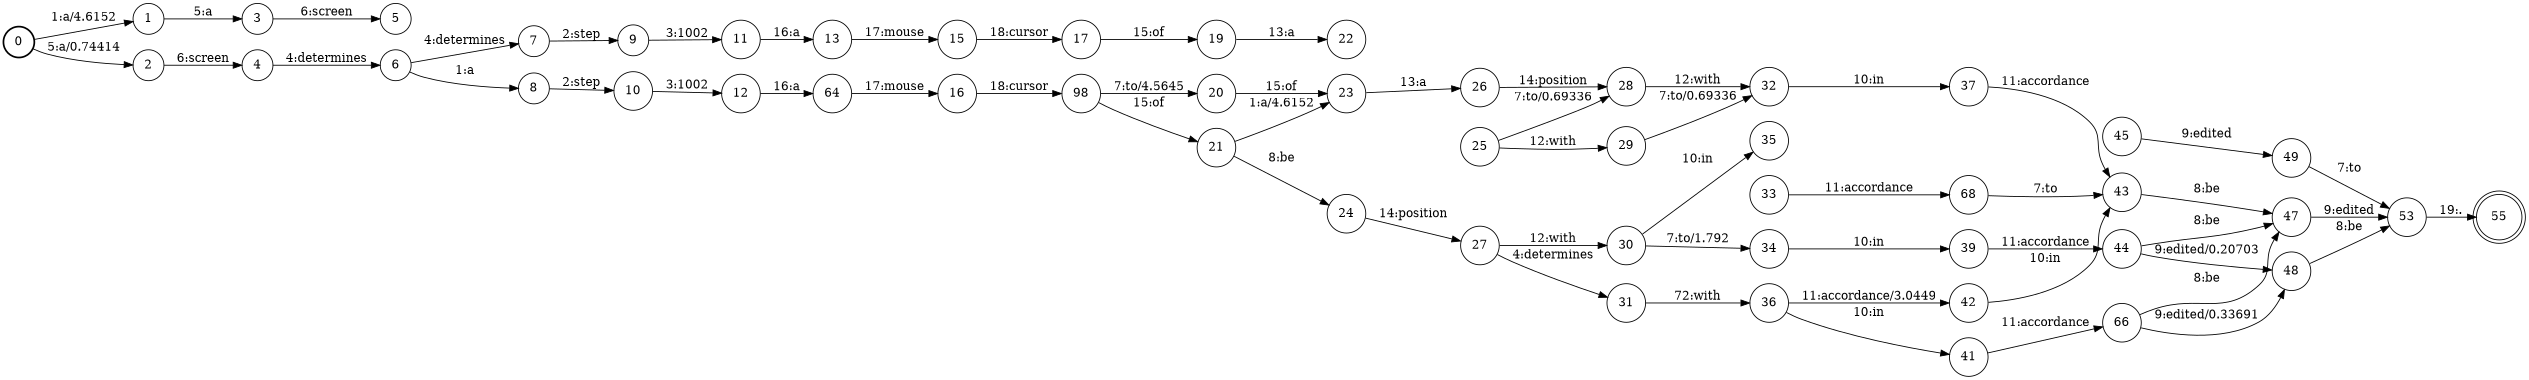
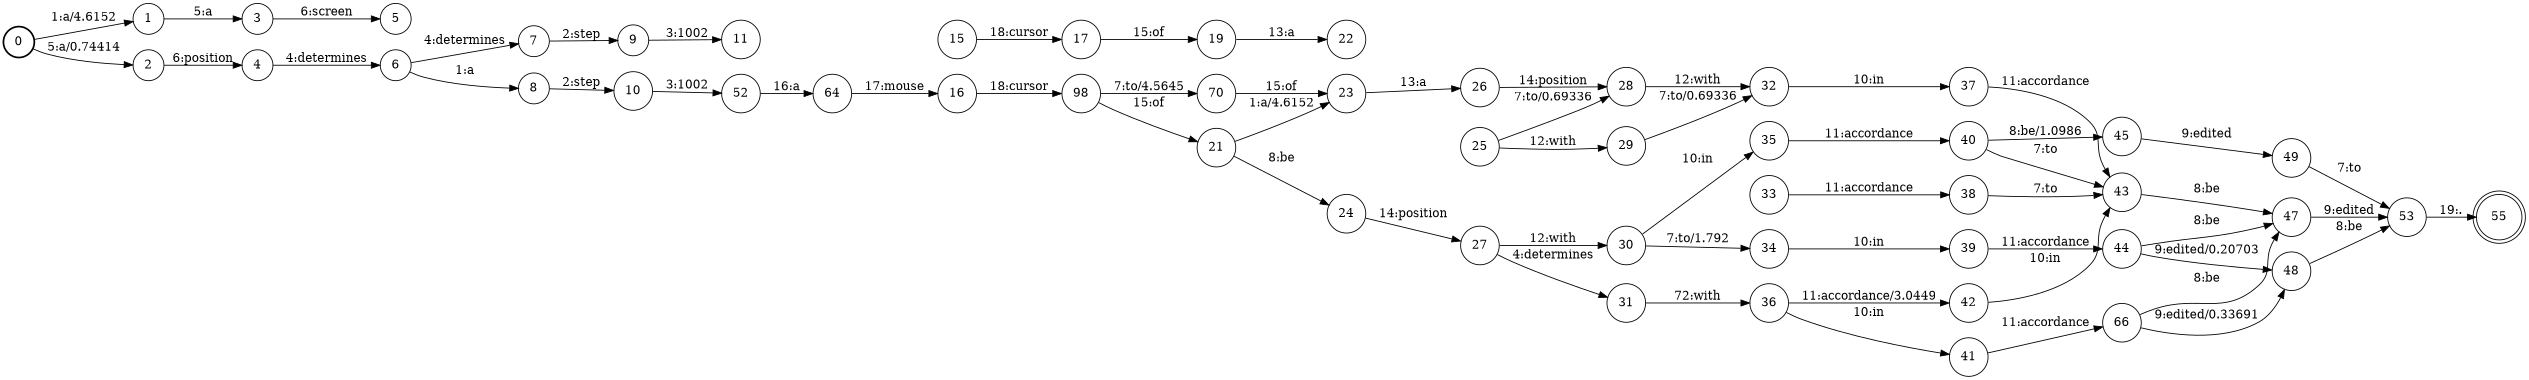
(832, 39) -> none
(203, 59) -> (203, 59)
(741, 94) -> (741, 94)
(1216, 94) -> (1216, 94)
none -> (1969, 141)
(1969, 195) -> (1969, 195)
